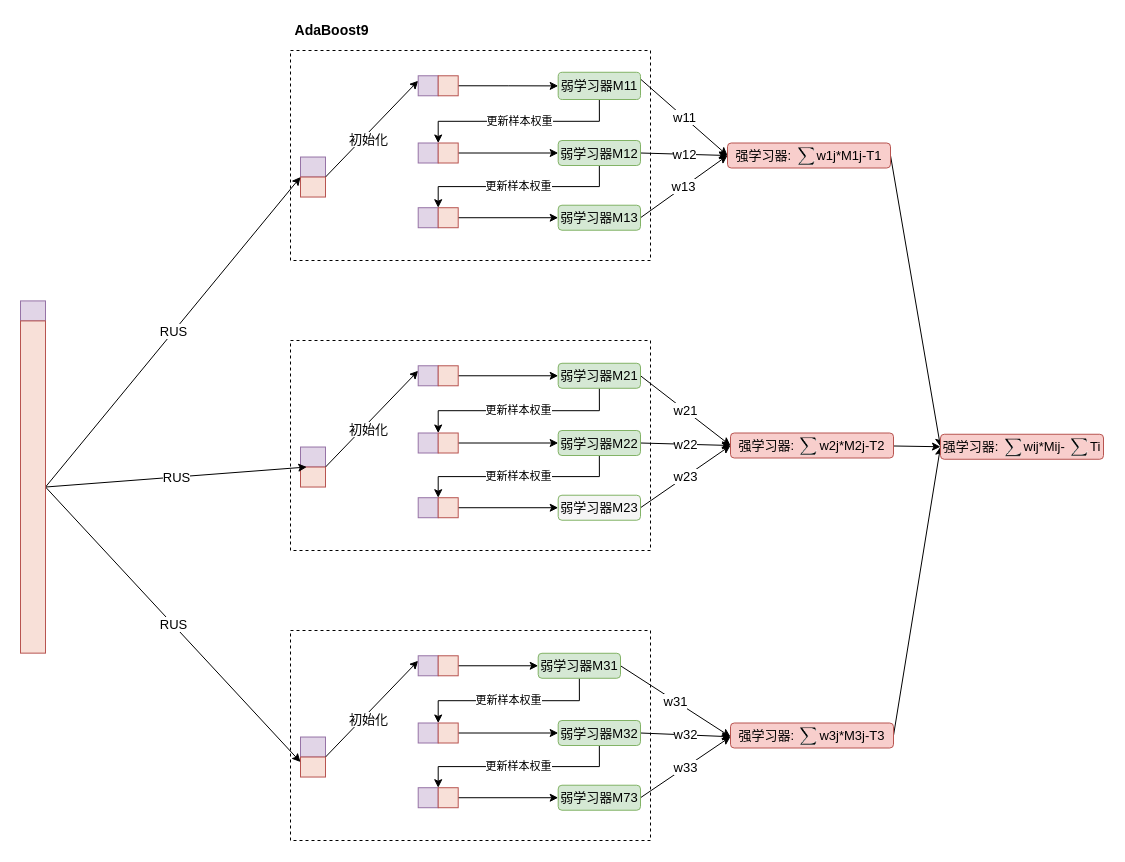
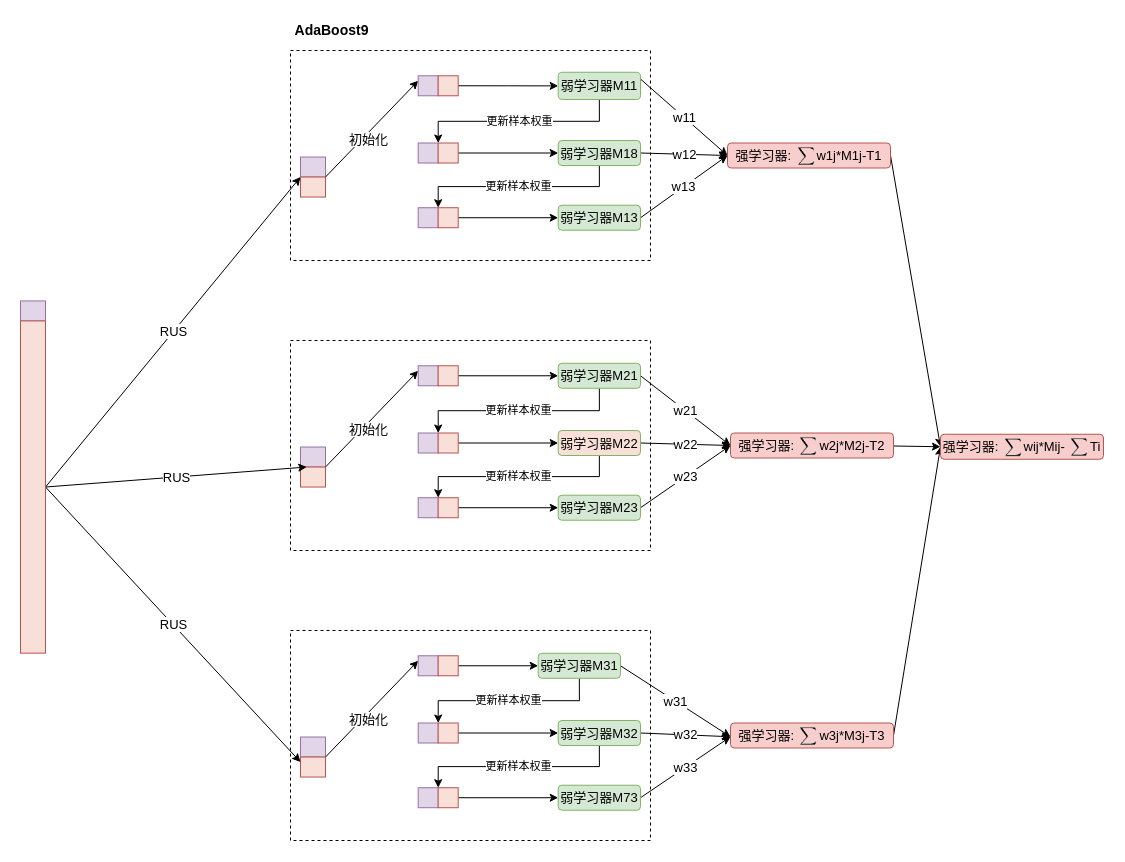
(600, 154) -> (600, 154)
(599, 443) -> (599, 443)
(599, 508) -> (599, 508)
